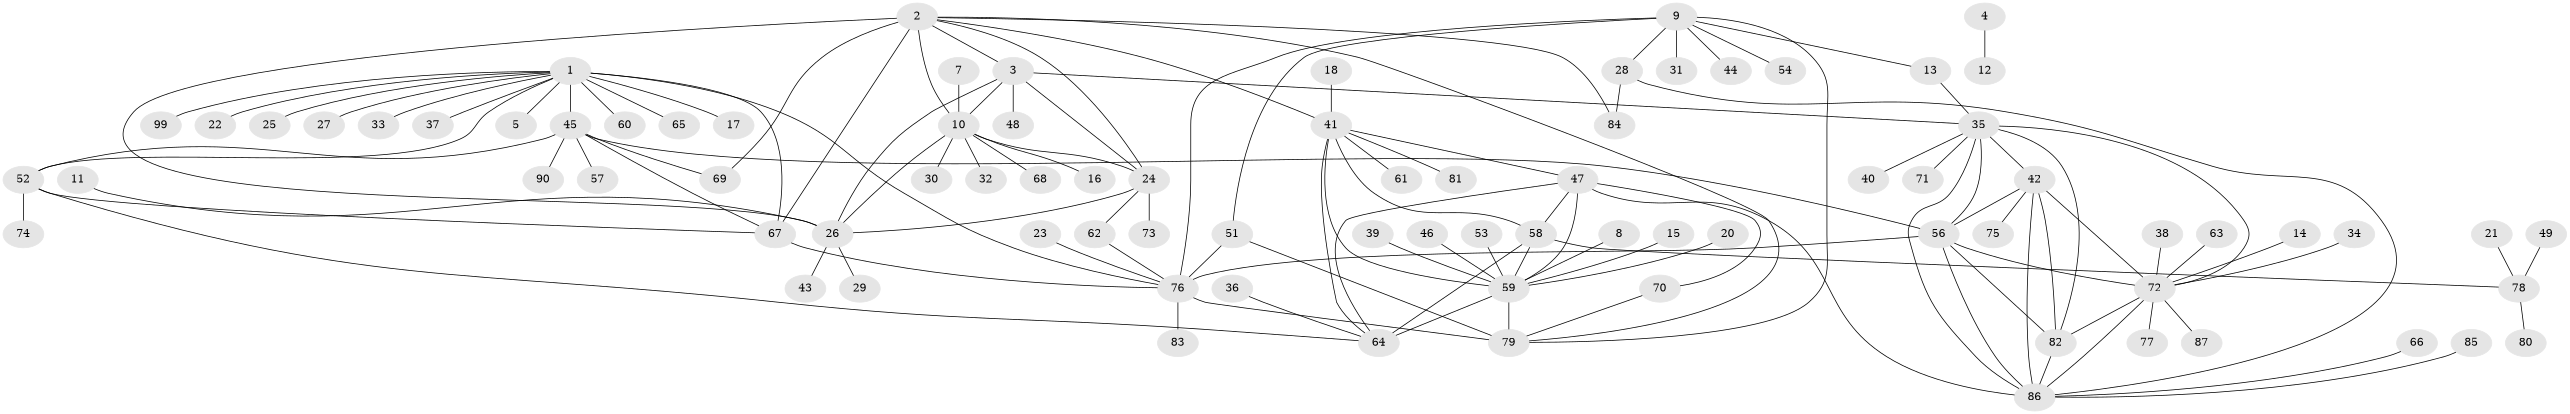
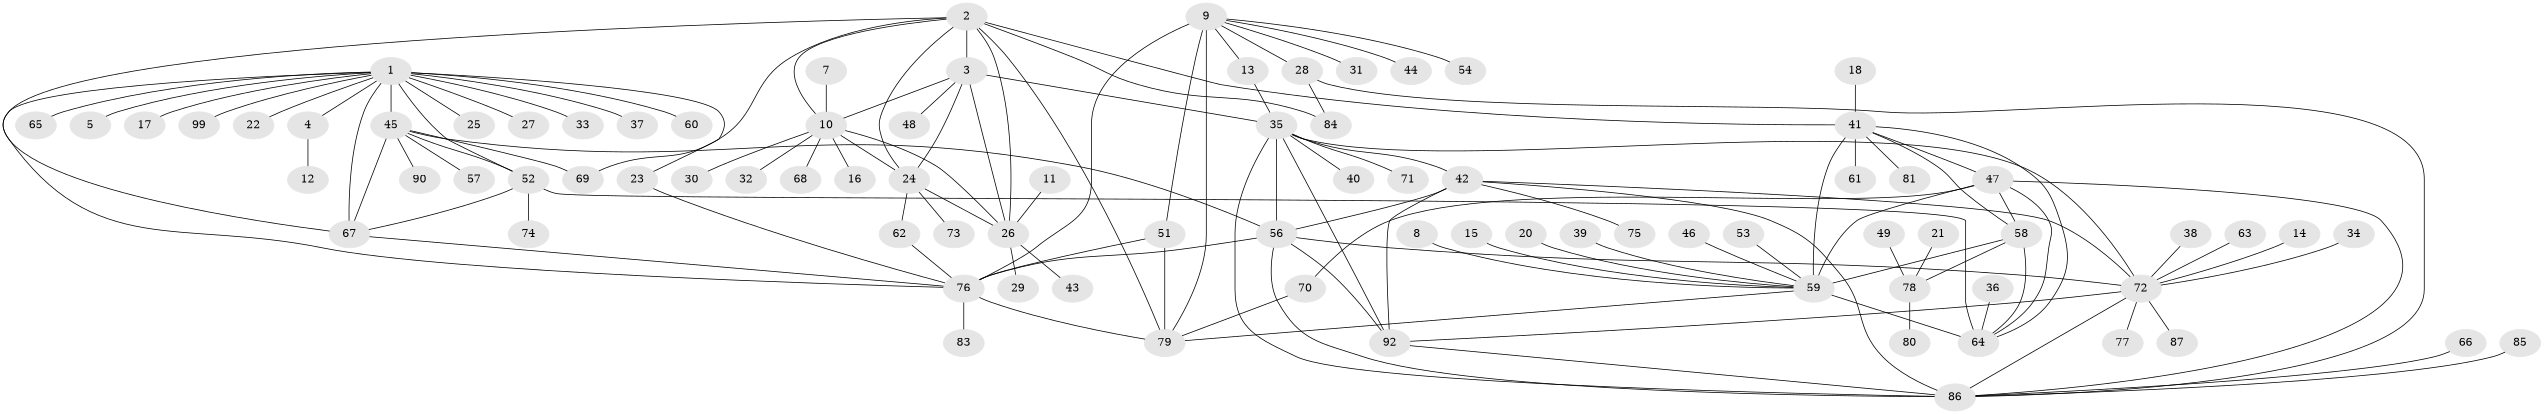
none -> (618, 89)
none -> (349, 98)
(2056, 343) -> (1390, 343)
